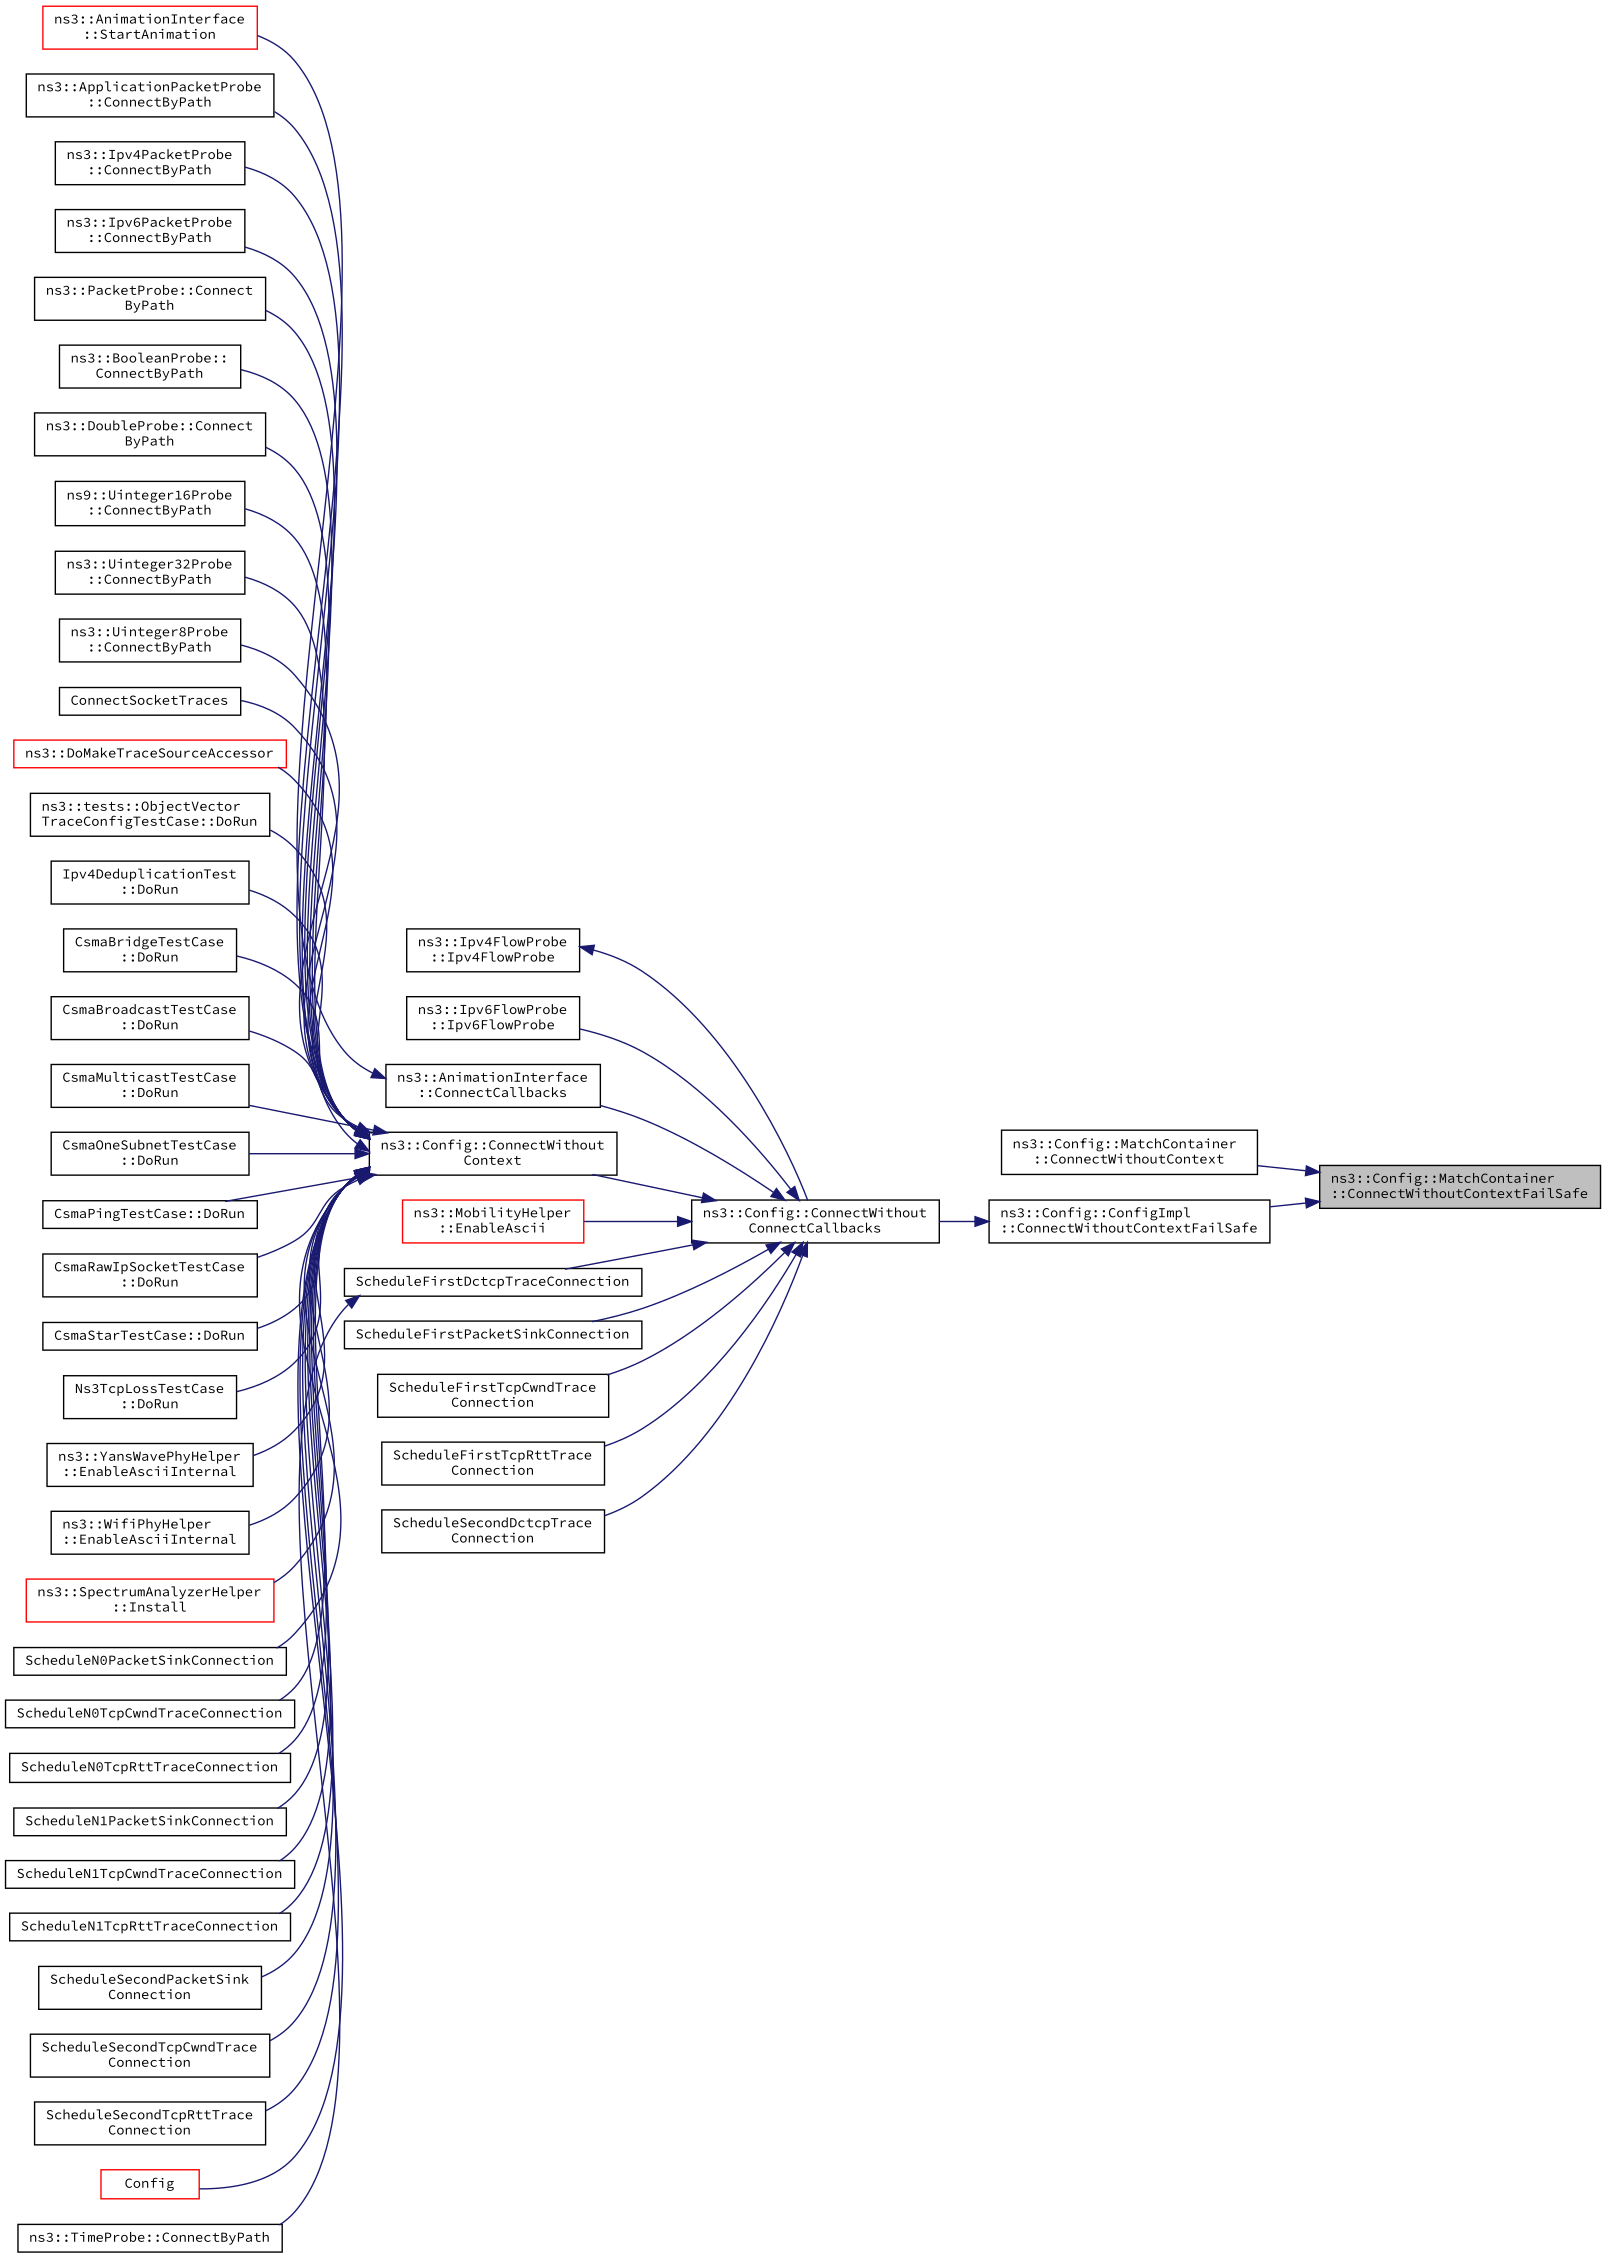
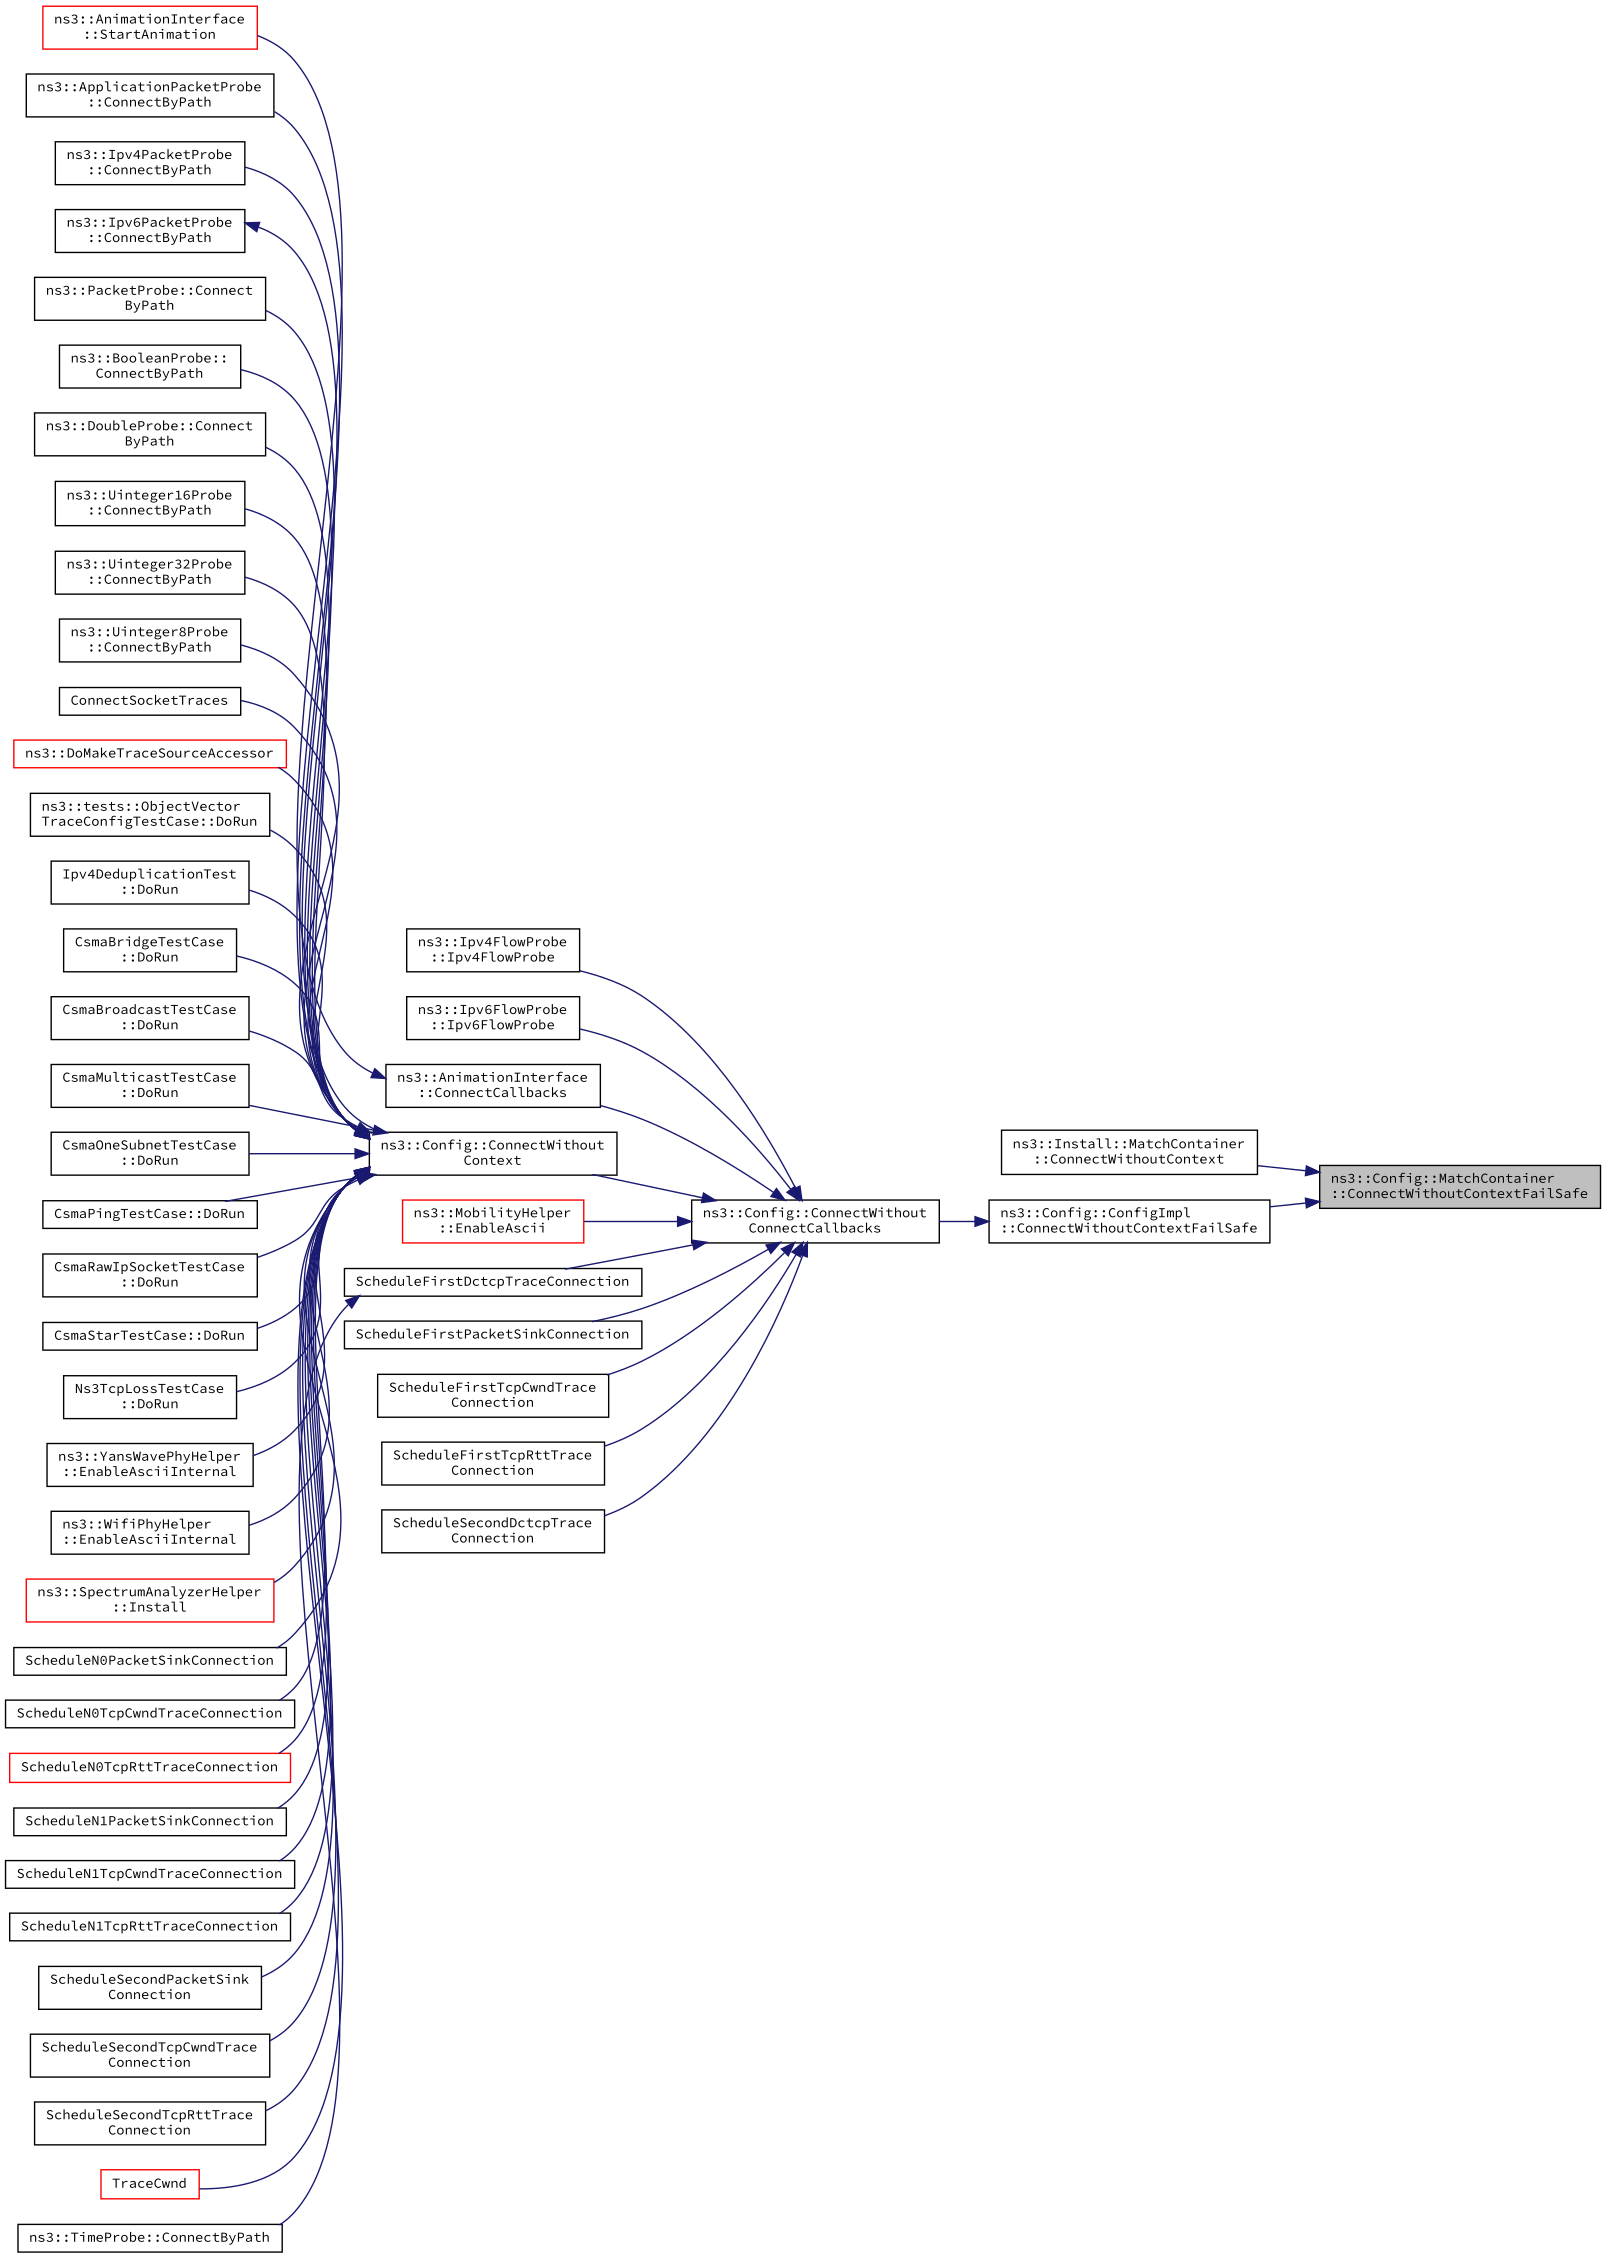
(150, 504) -> (150, 504)
(322, 684) -> (319, 681)
(725, 1052) -> (709, 1057)
(1129, 1152) -> (1129, 1152)
(150, 1768) -> (150, 1768)
(150, 2184) -> (150, 2184)
